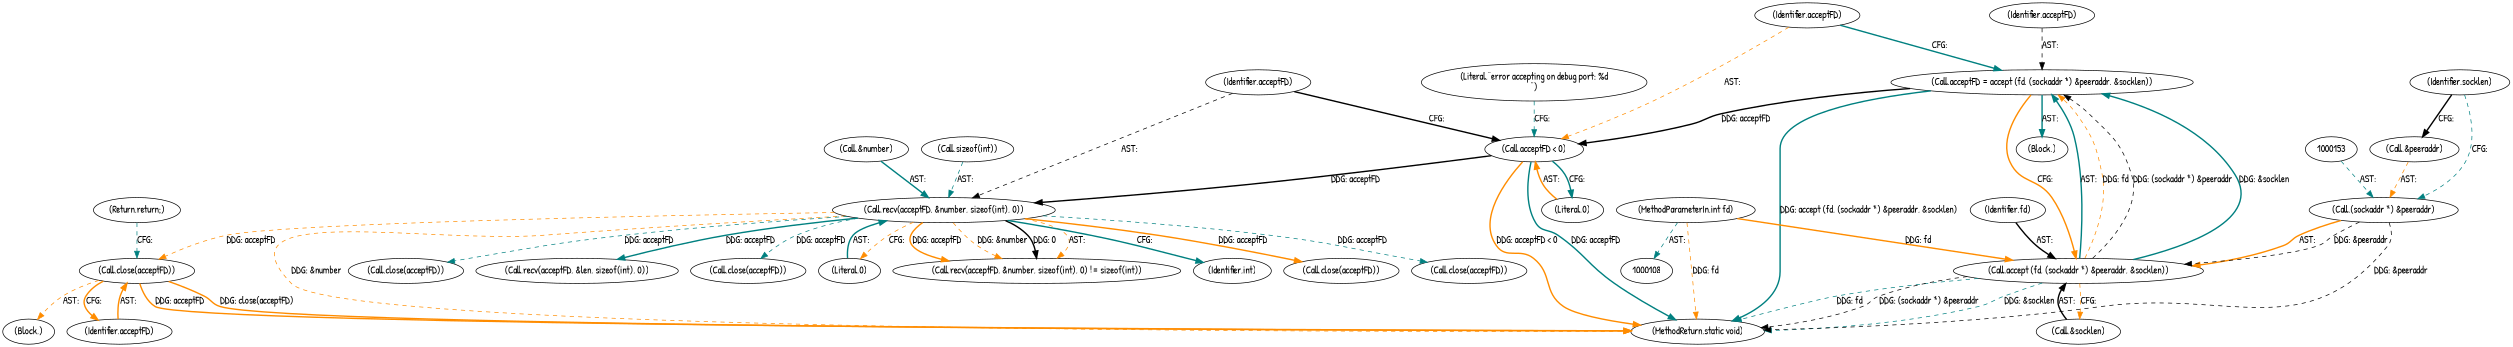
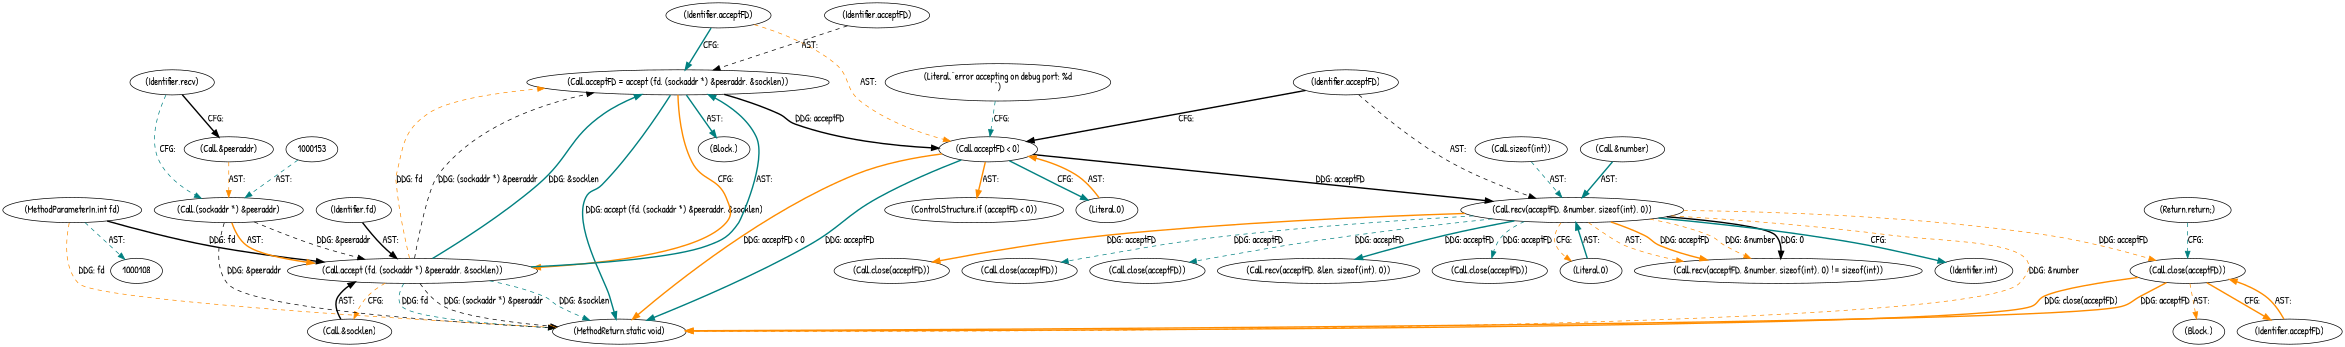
(2460, 82) -> (172, 82)
none -> (974, 210)
(1871, 239) -> (211, 246)
